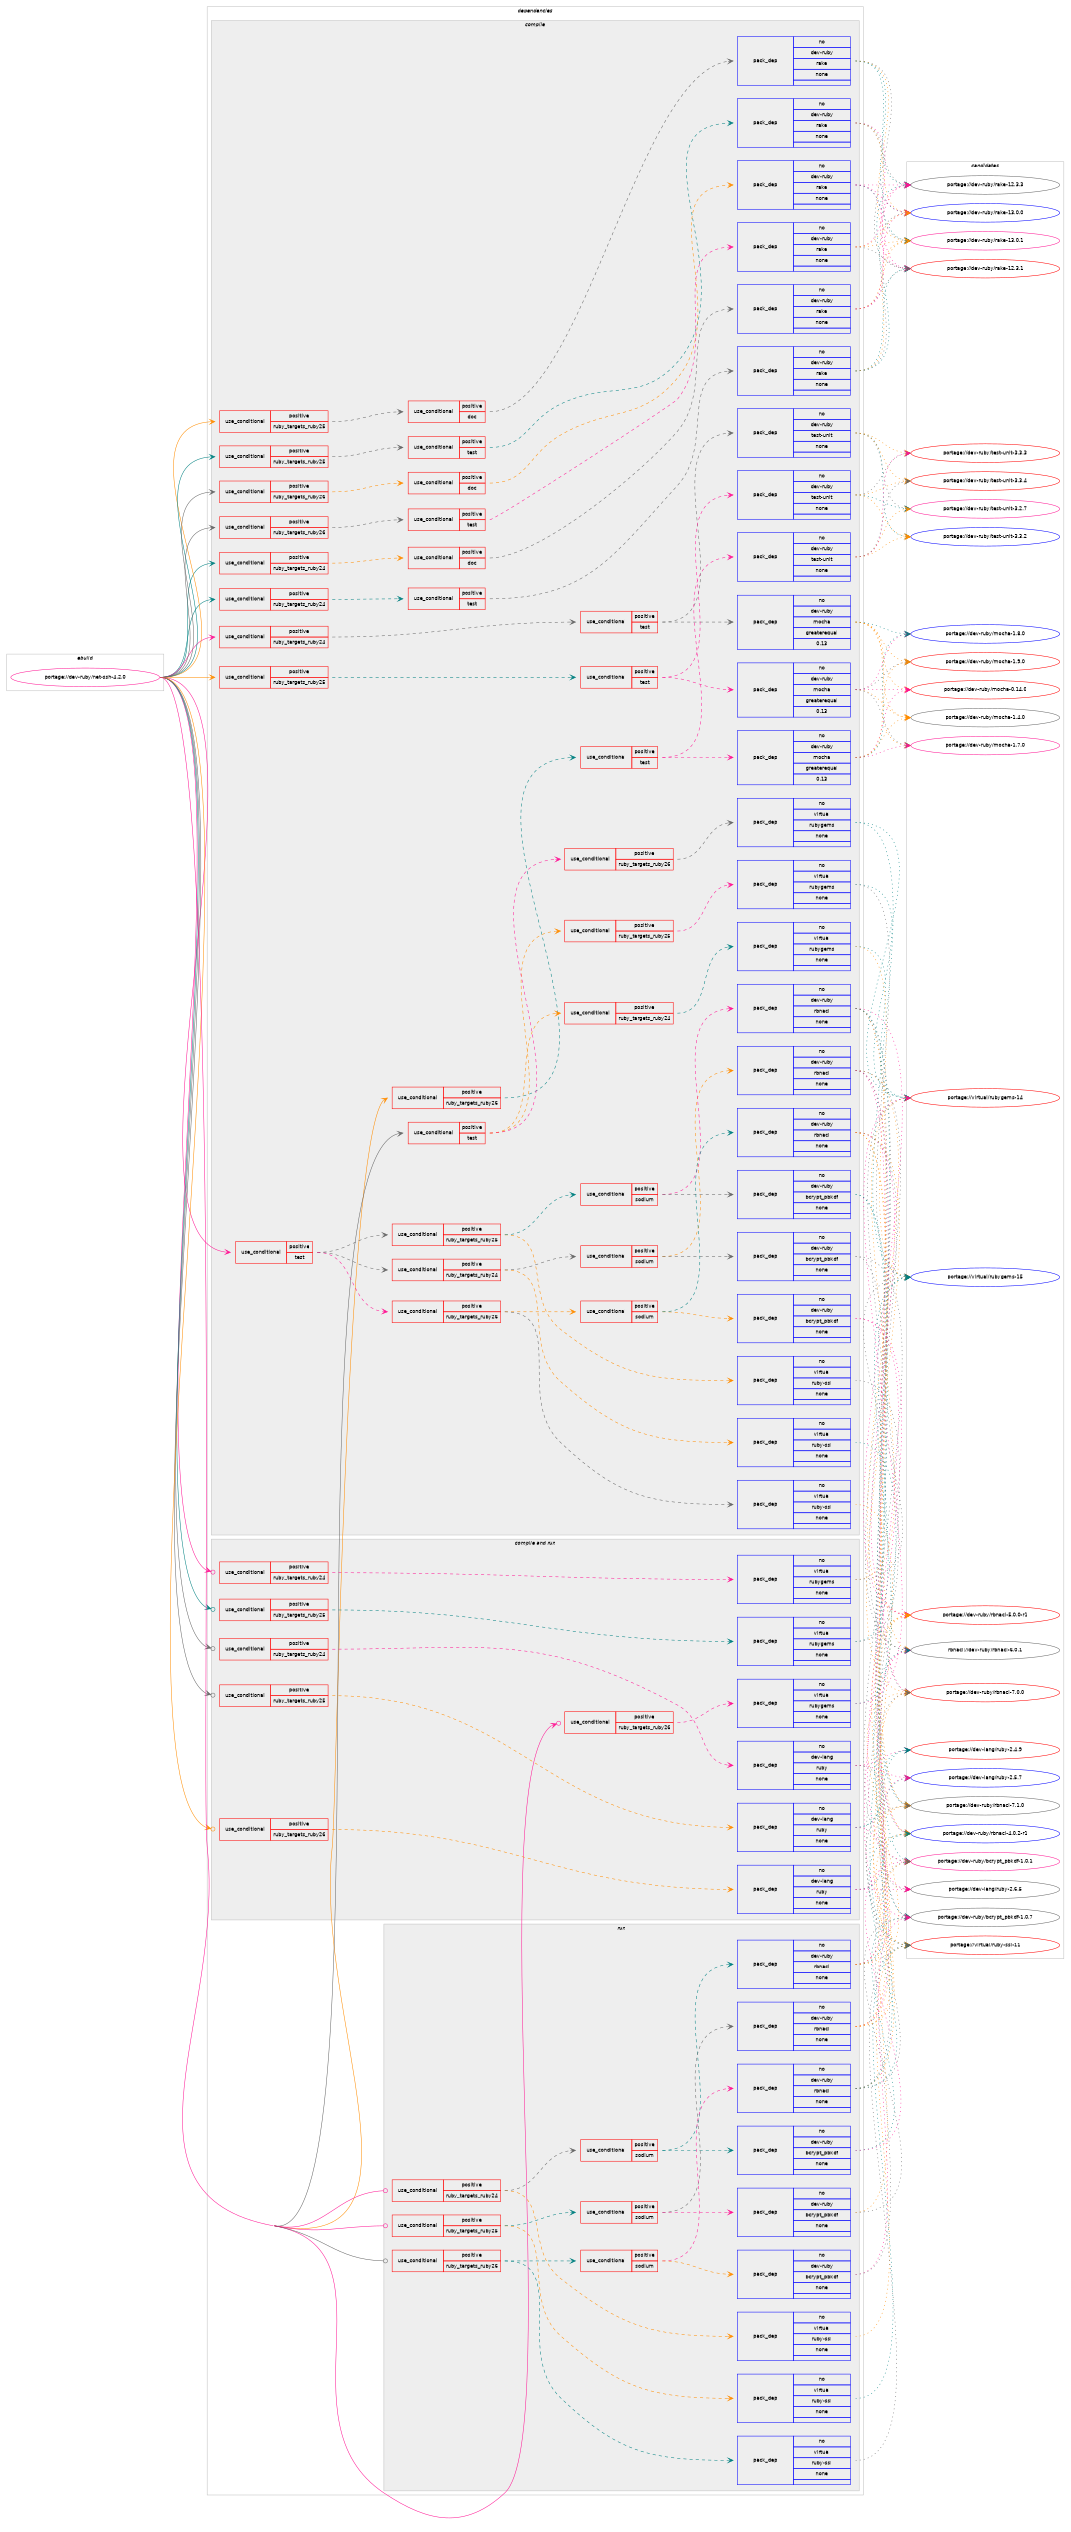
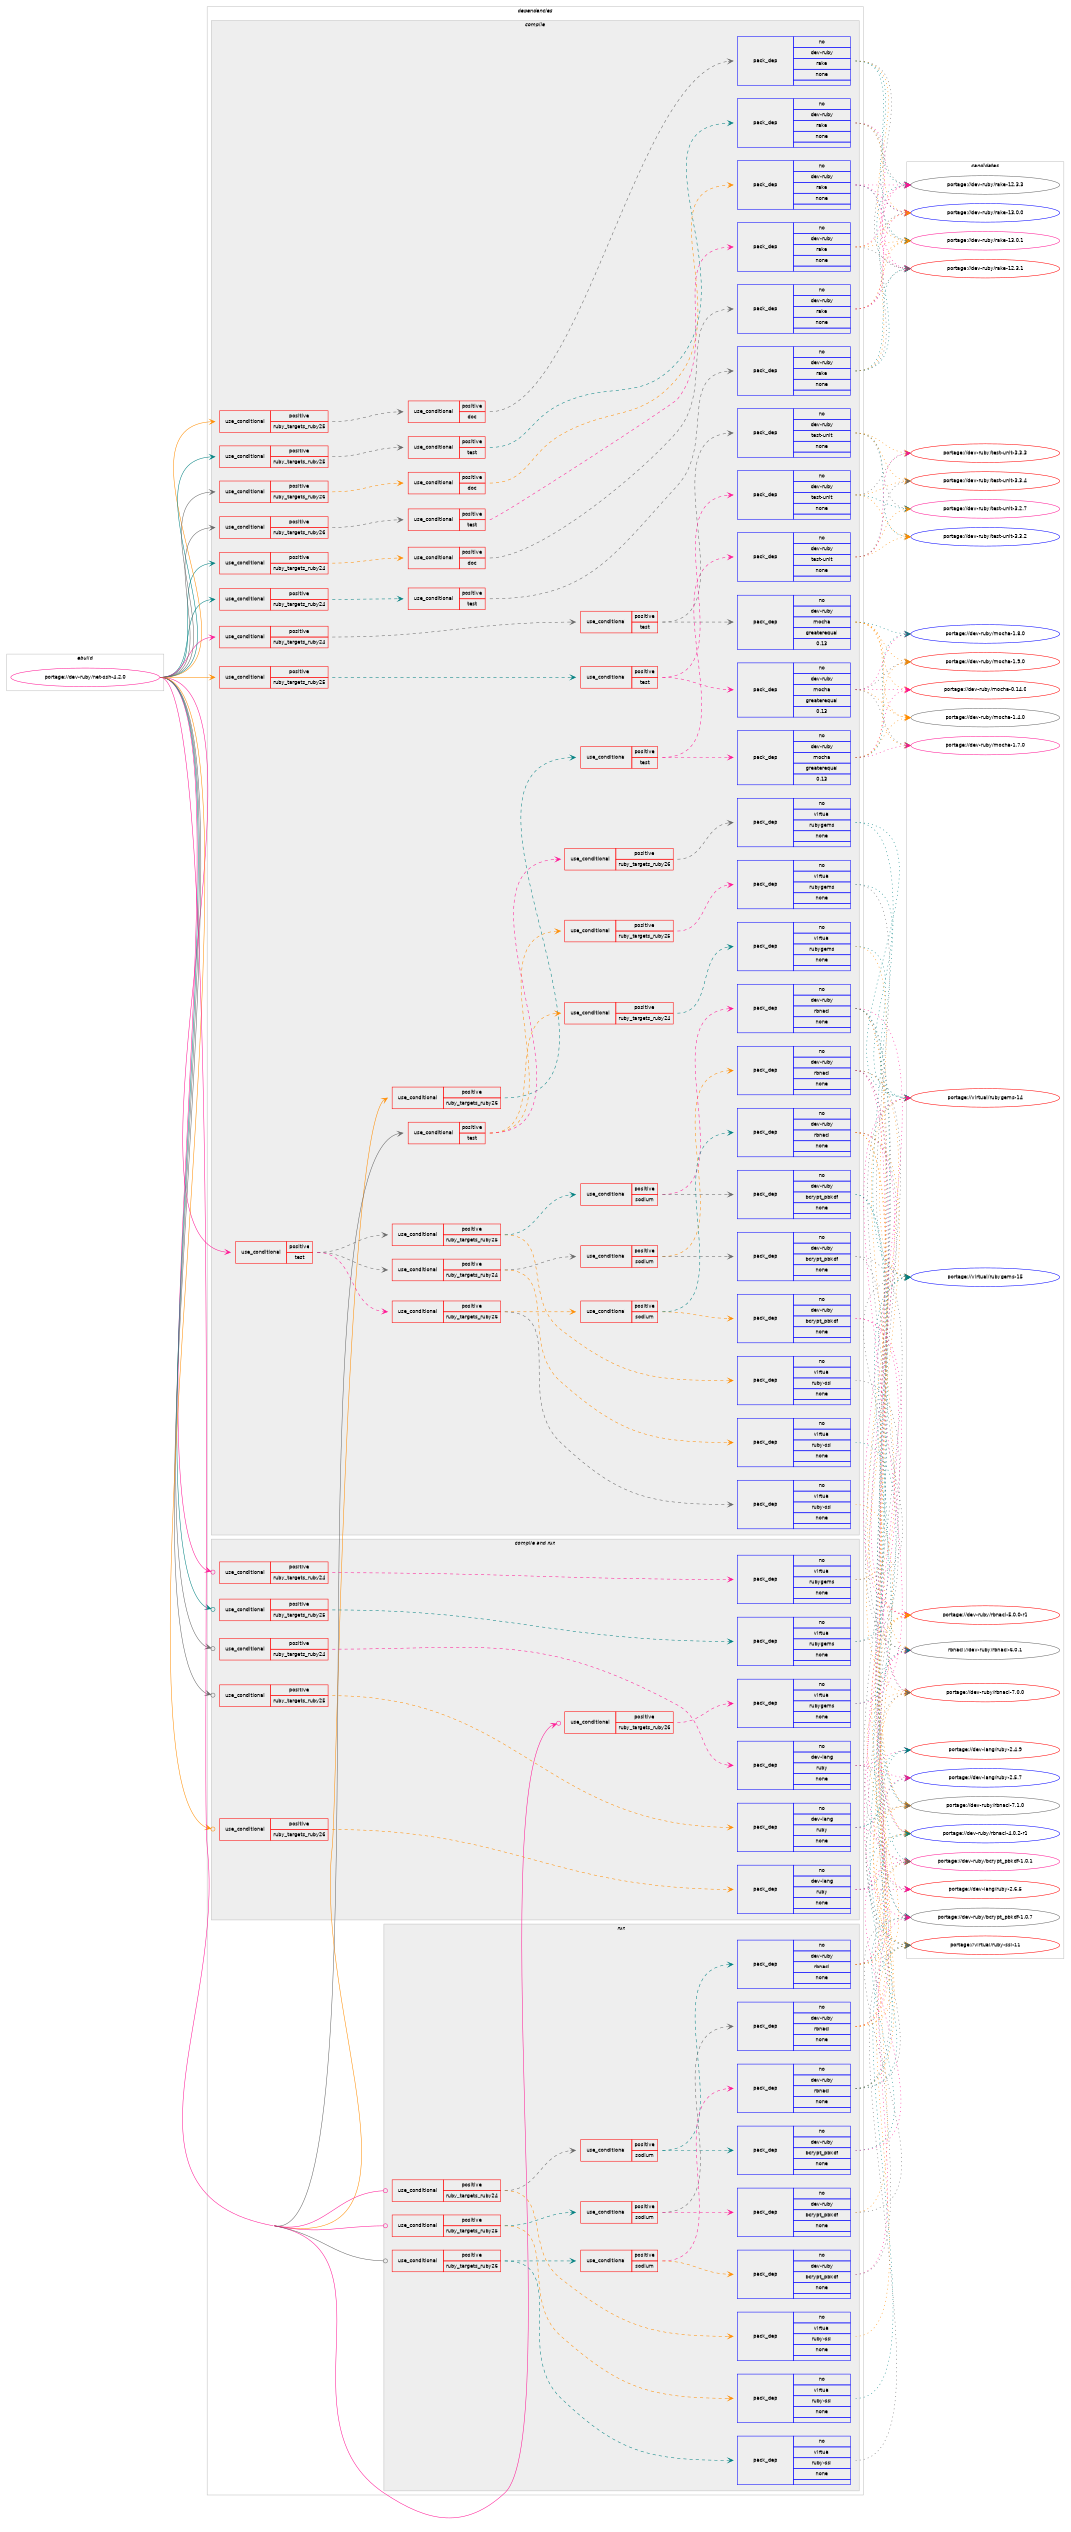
(985, 1889) -> (985, 1889)
